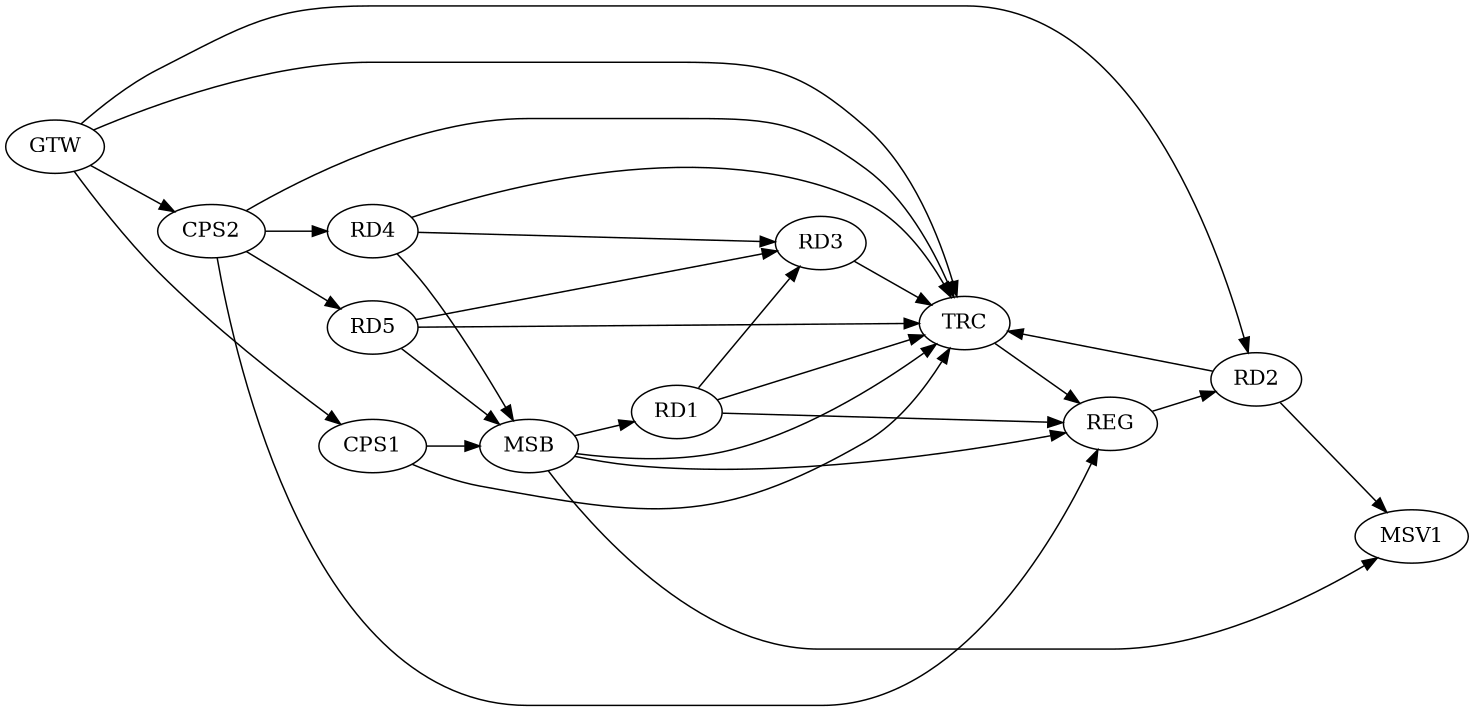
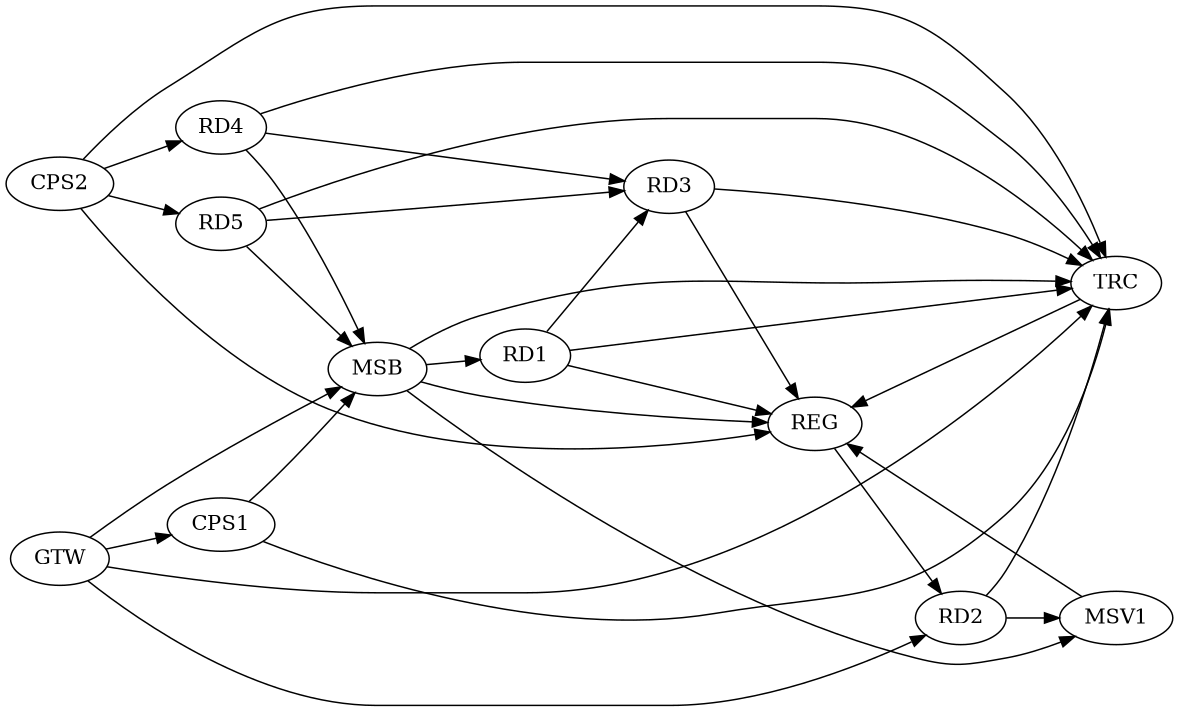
(126, 185) -> (206, 461)
none -> (738, 299)
none -> (971, 524)
